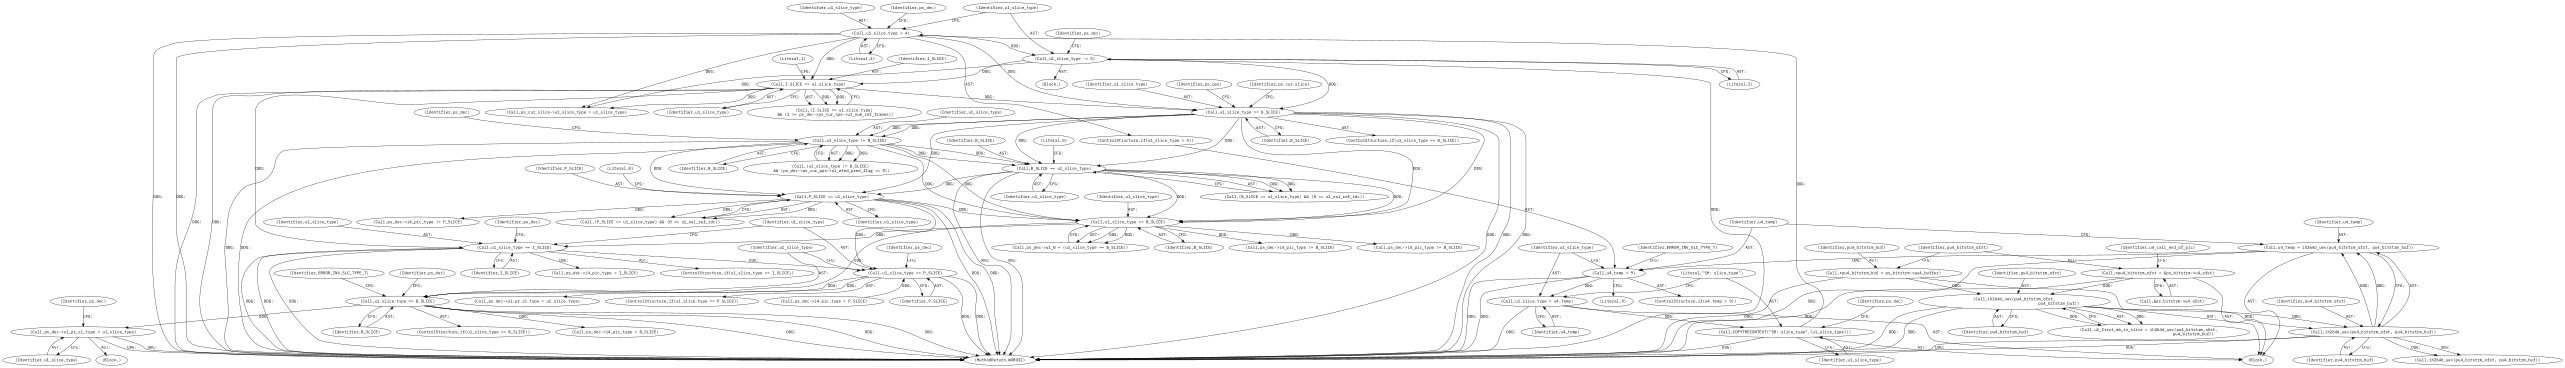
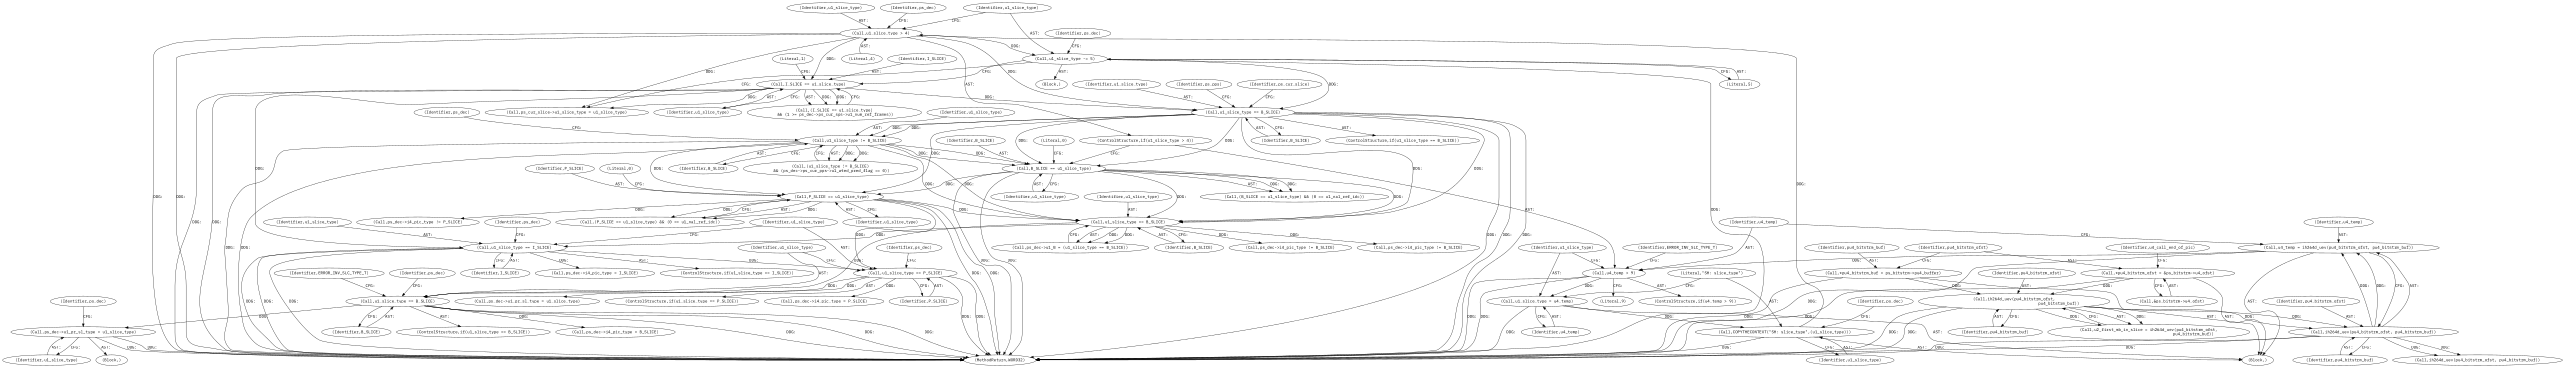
(876, 46) -> none
(989, 72) -> (989, 72)
(748, 84) -> (748, 84)
(1177, 181) -> (1101, 154)
(886, 293) -> (876, 290)
